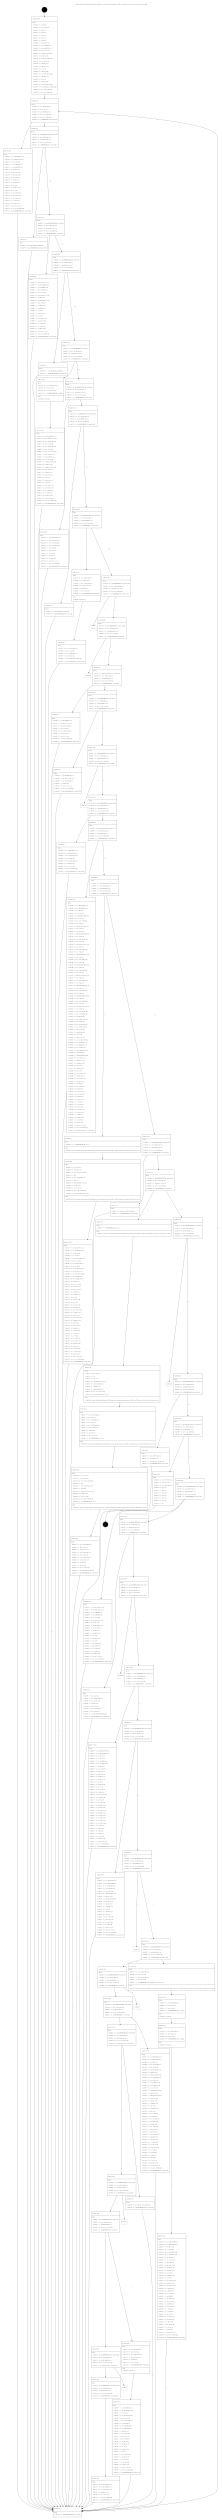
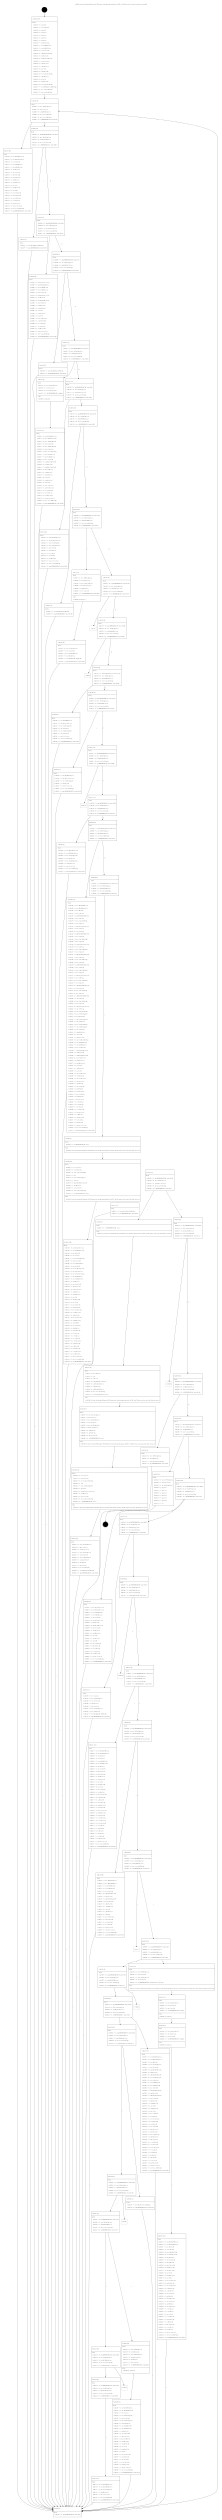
(156, 1144) -> none
